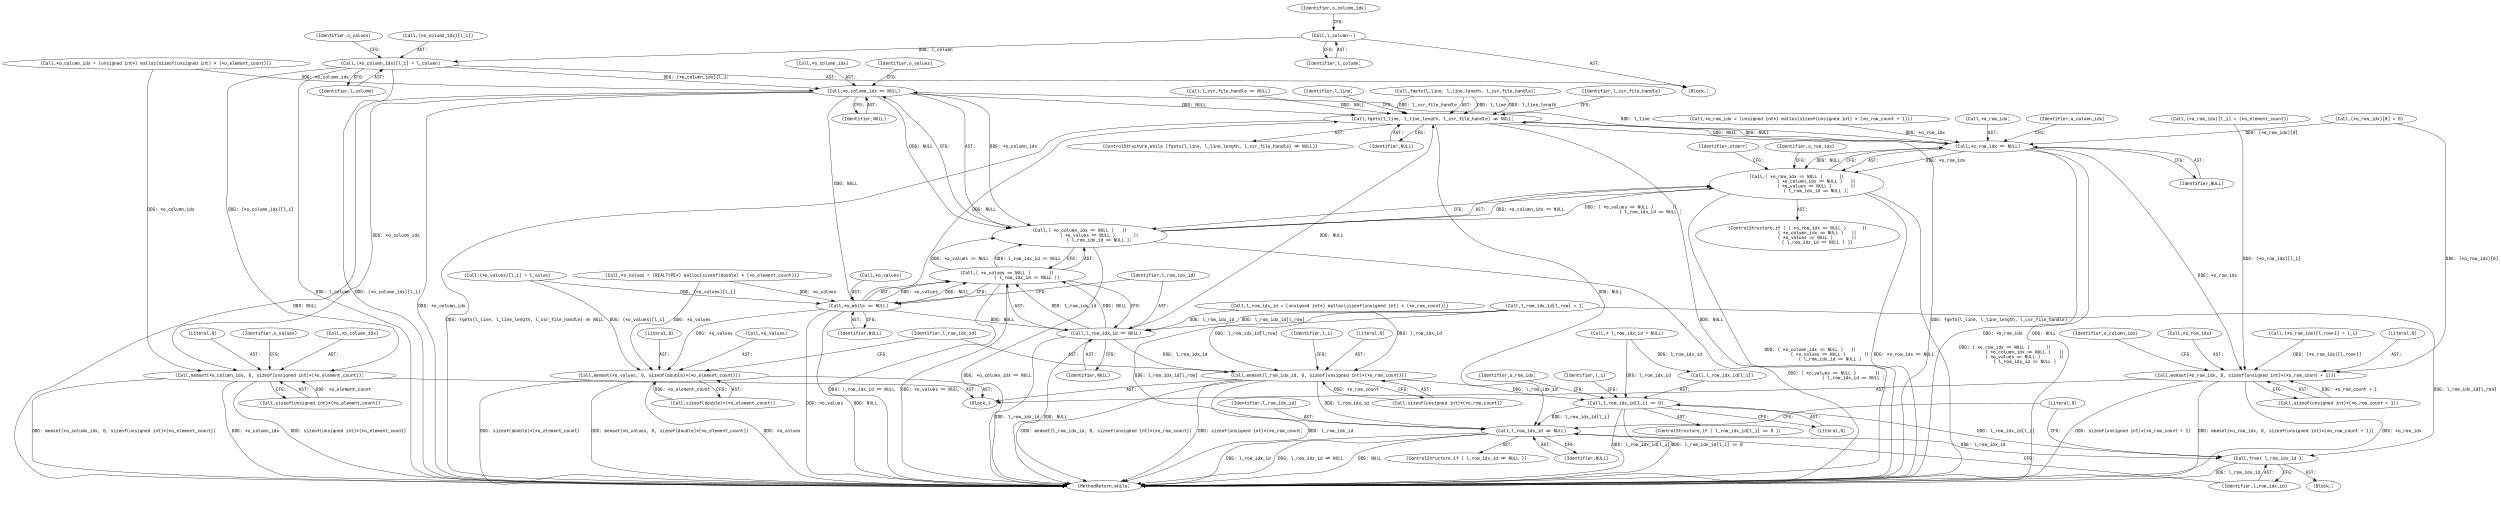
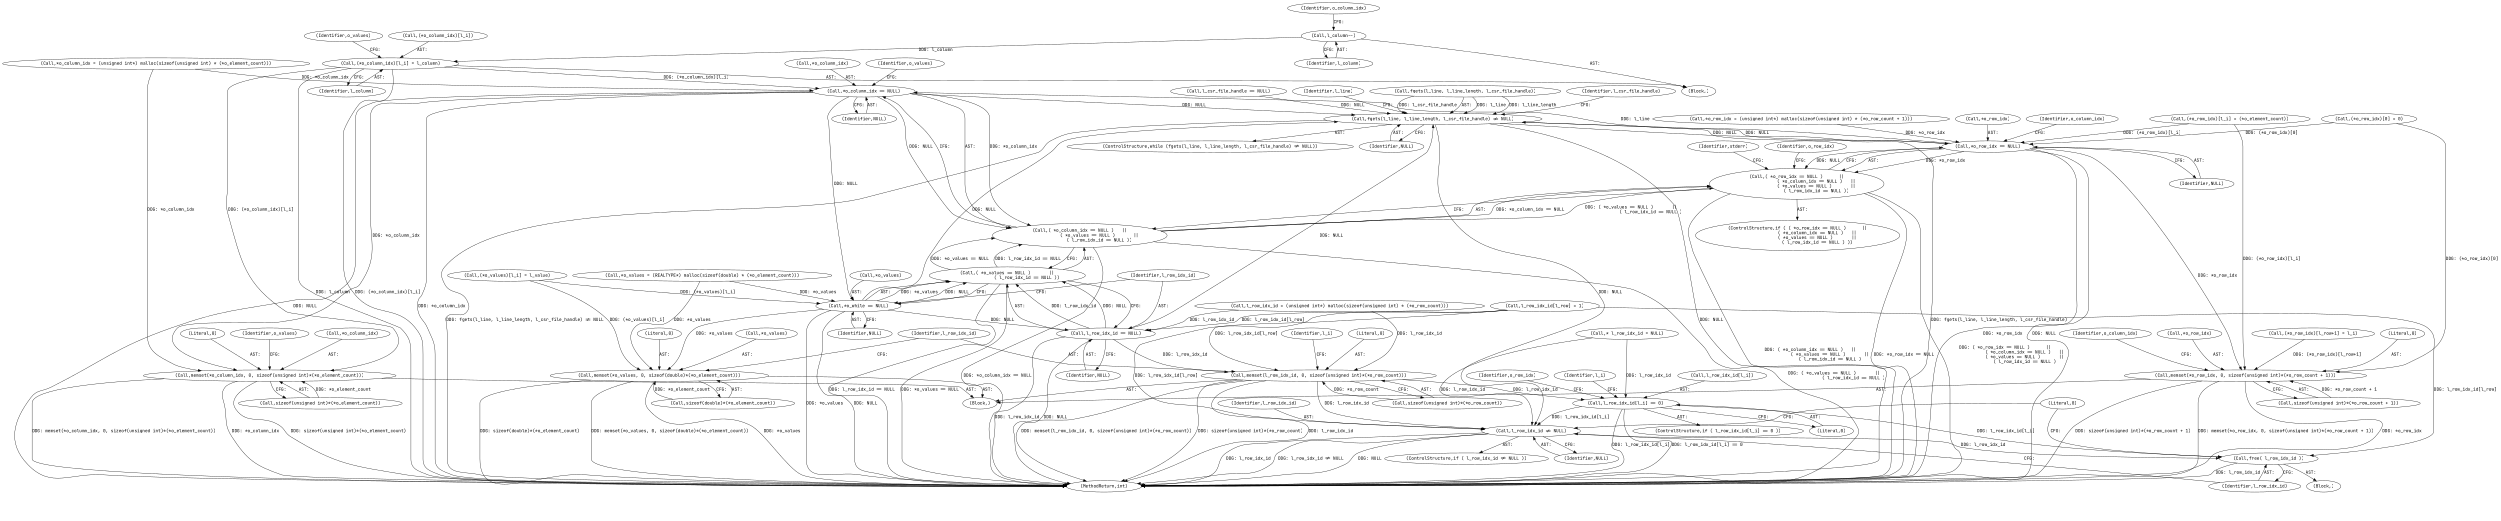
none -> (2106, 133)
(1655, 363) -> (1457, 372)
(1104, 486) -> (1104, 486)
